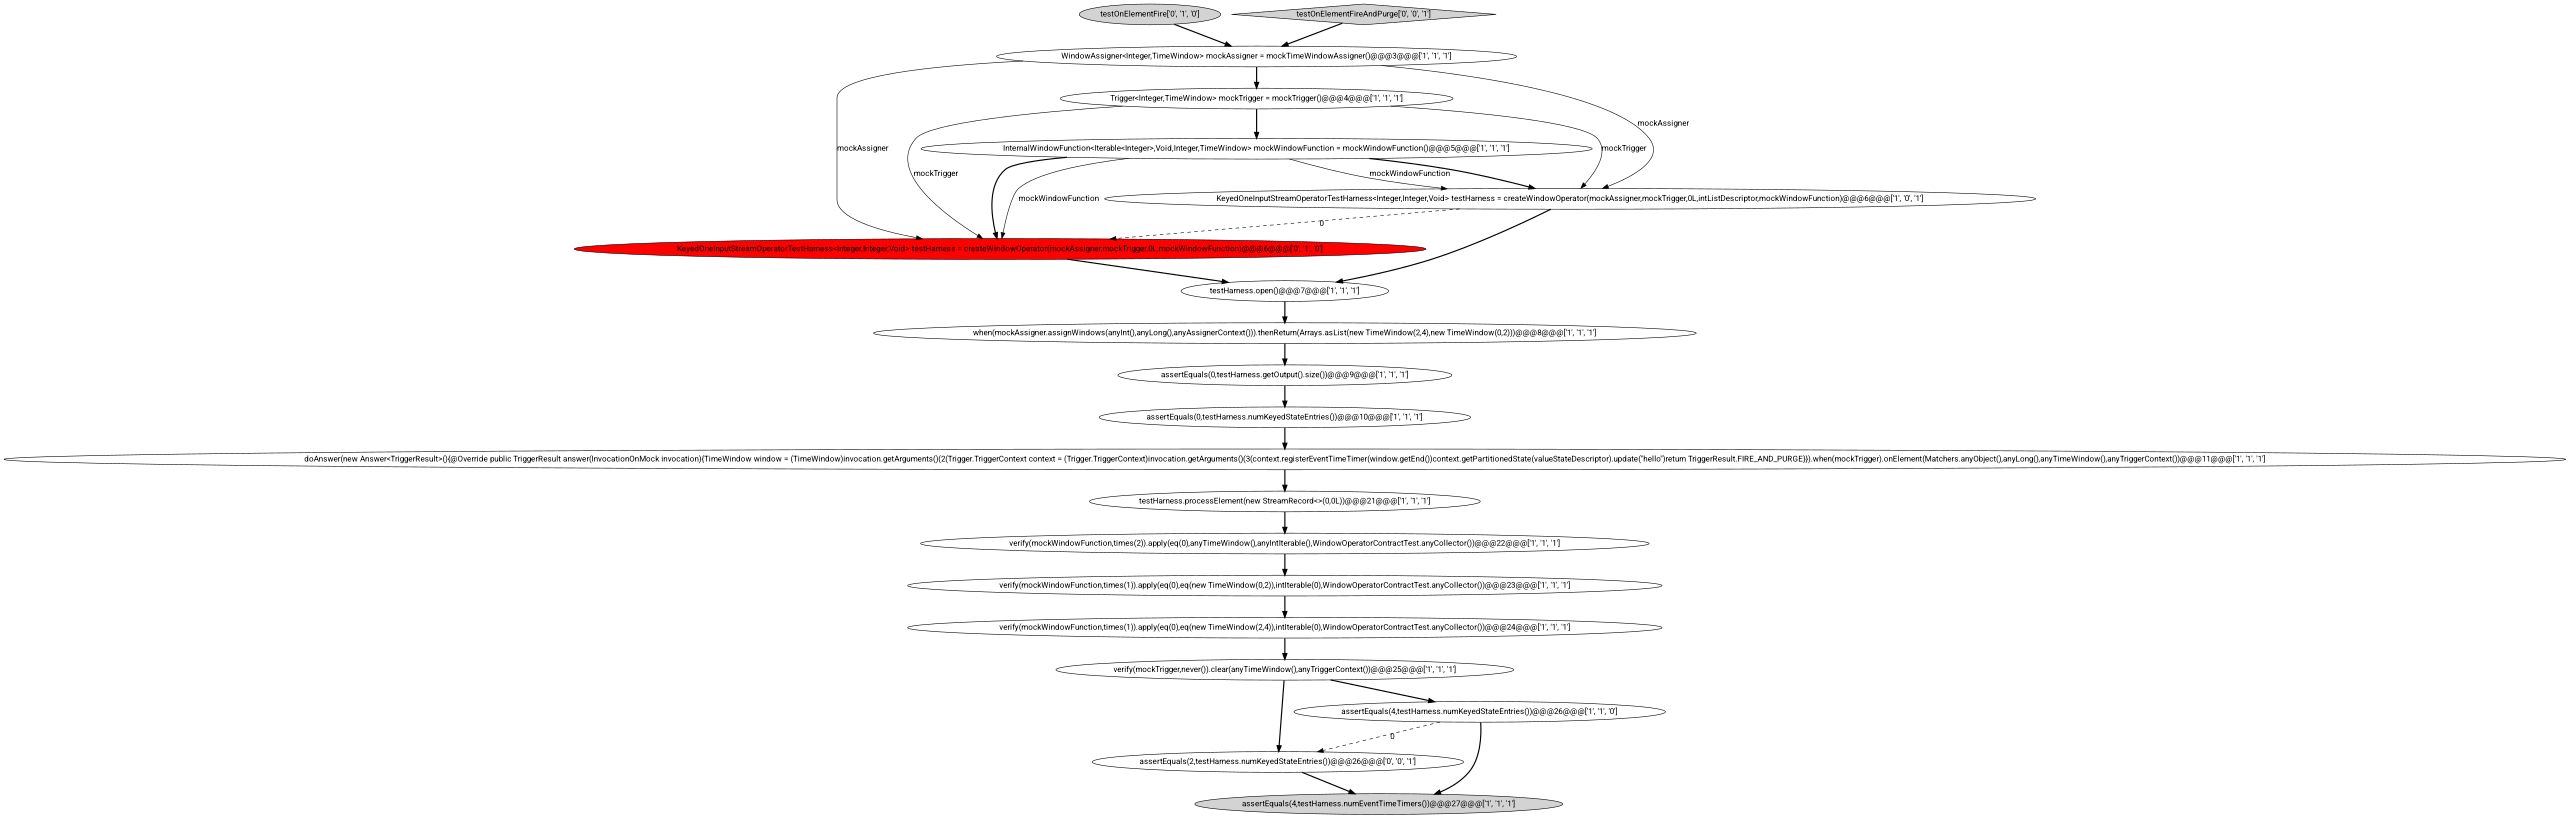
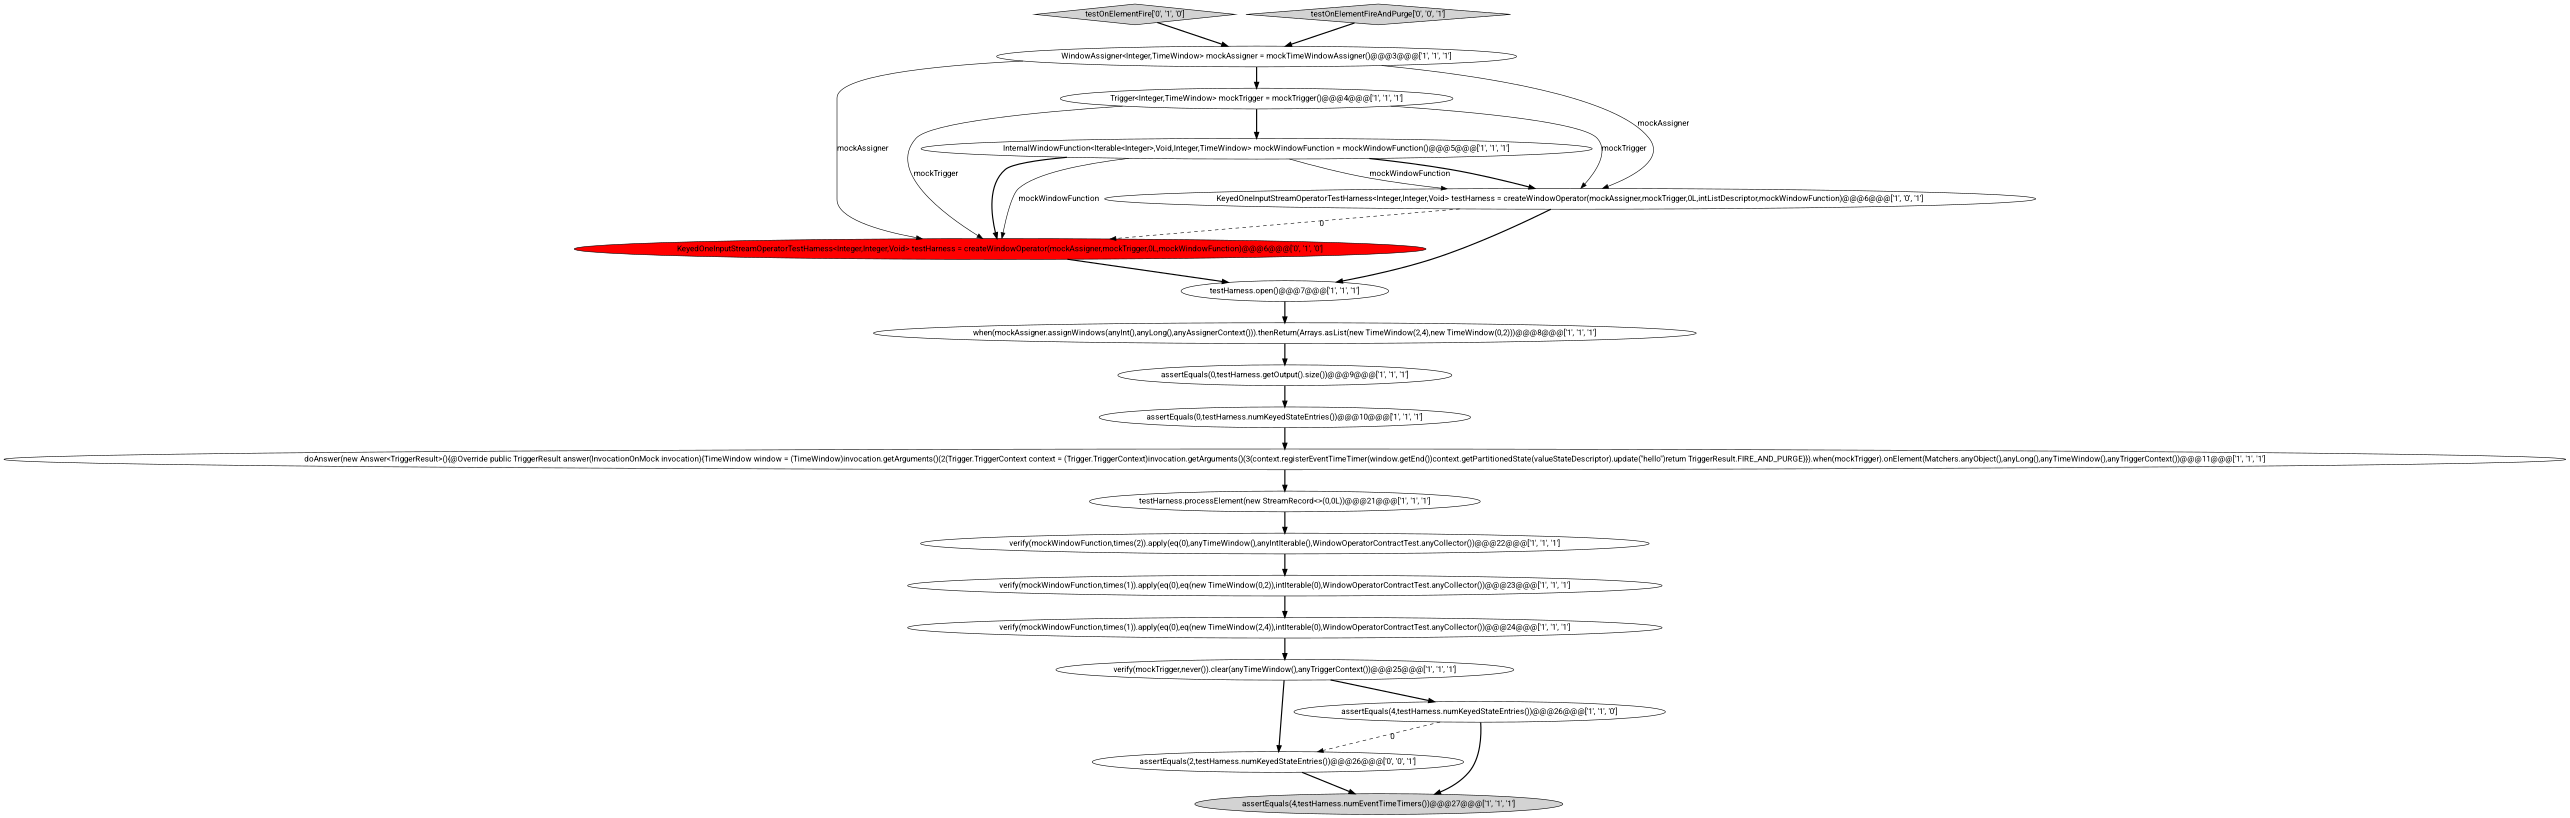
(1150, 14) -> (1135, 14)
